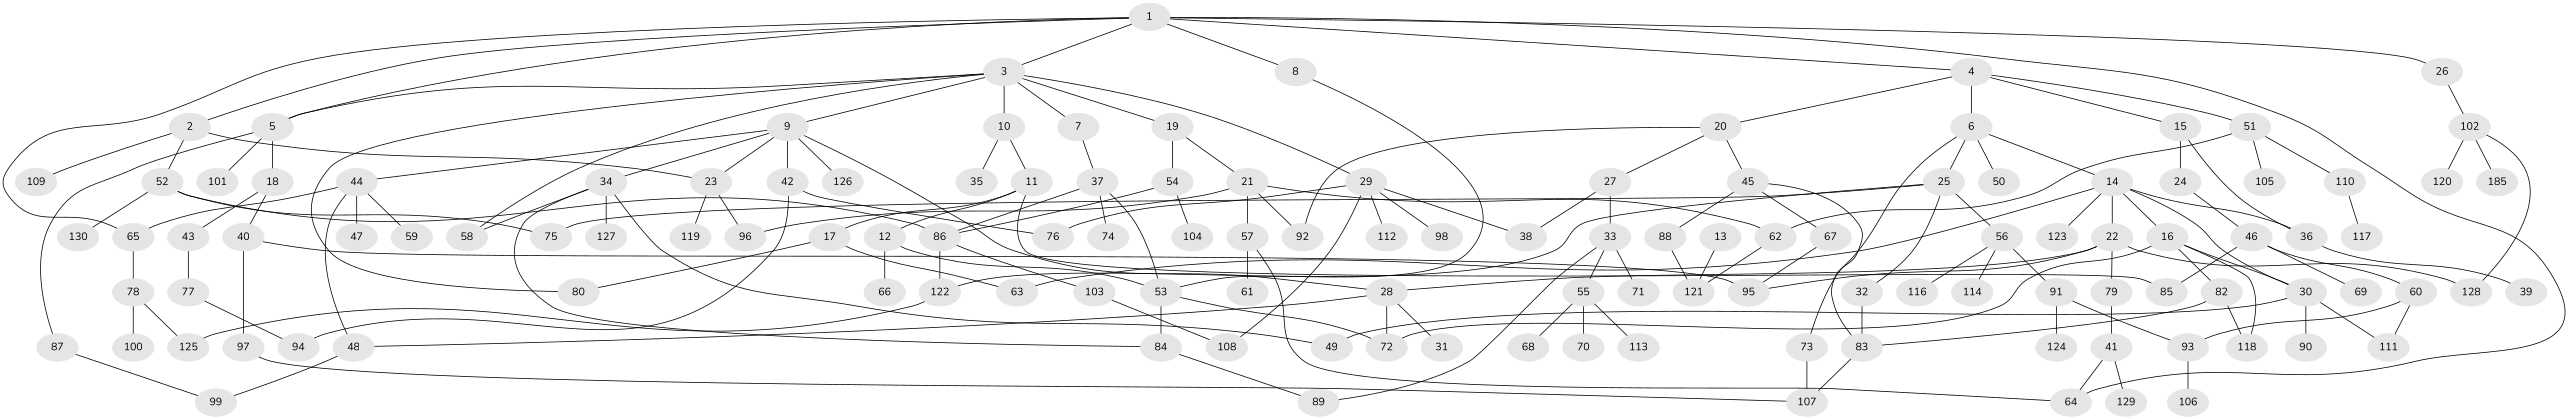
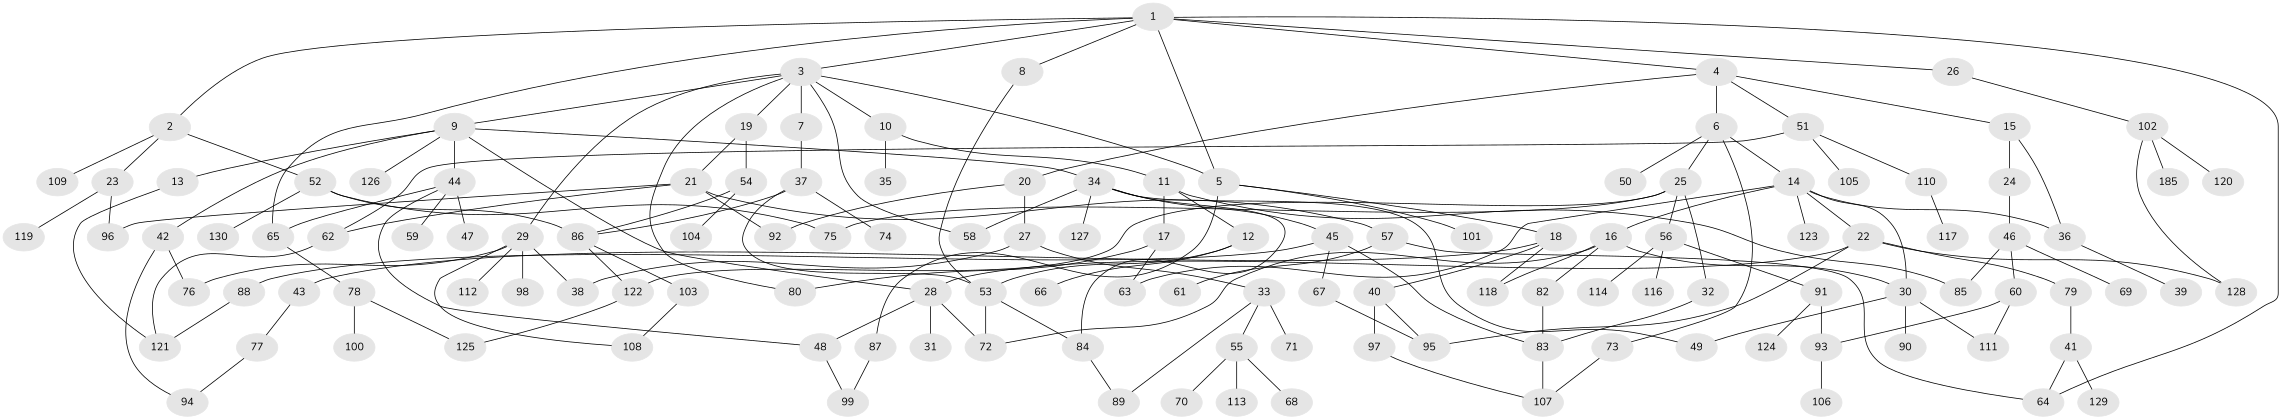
(749, 155) -> (315, 151)
(1734, 155) -> (1214, 208)
(2234, 320) -> (1512, 272)
